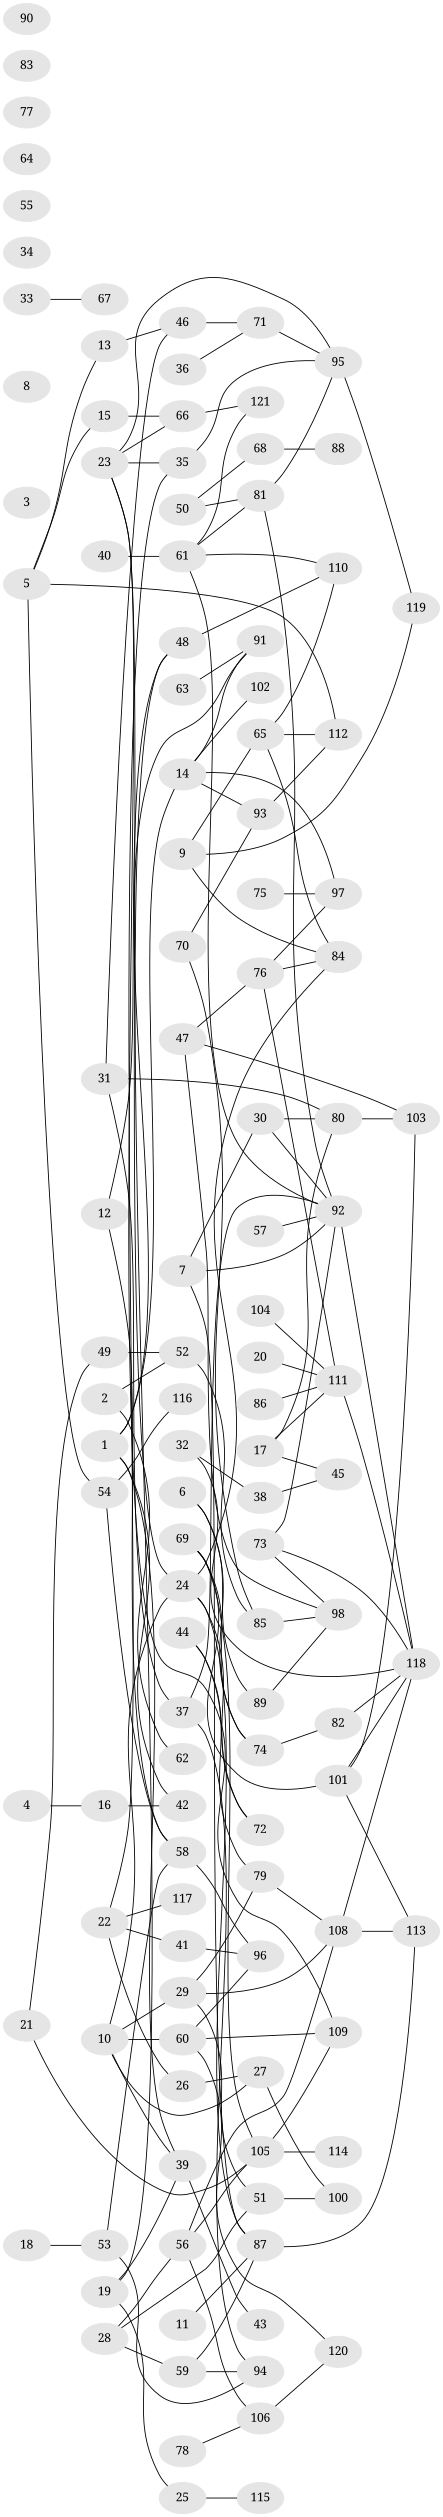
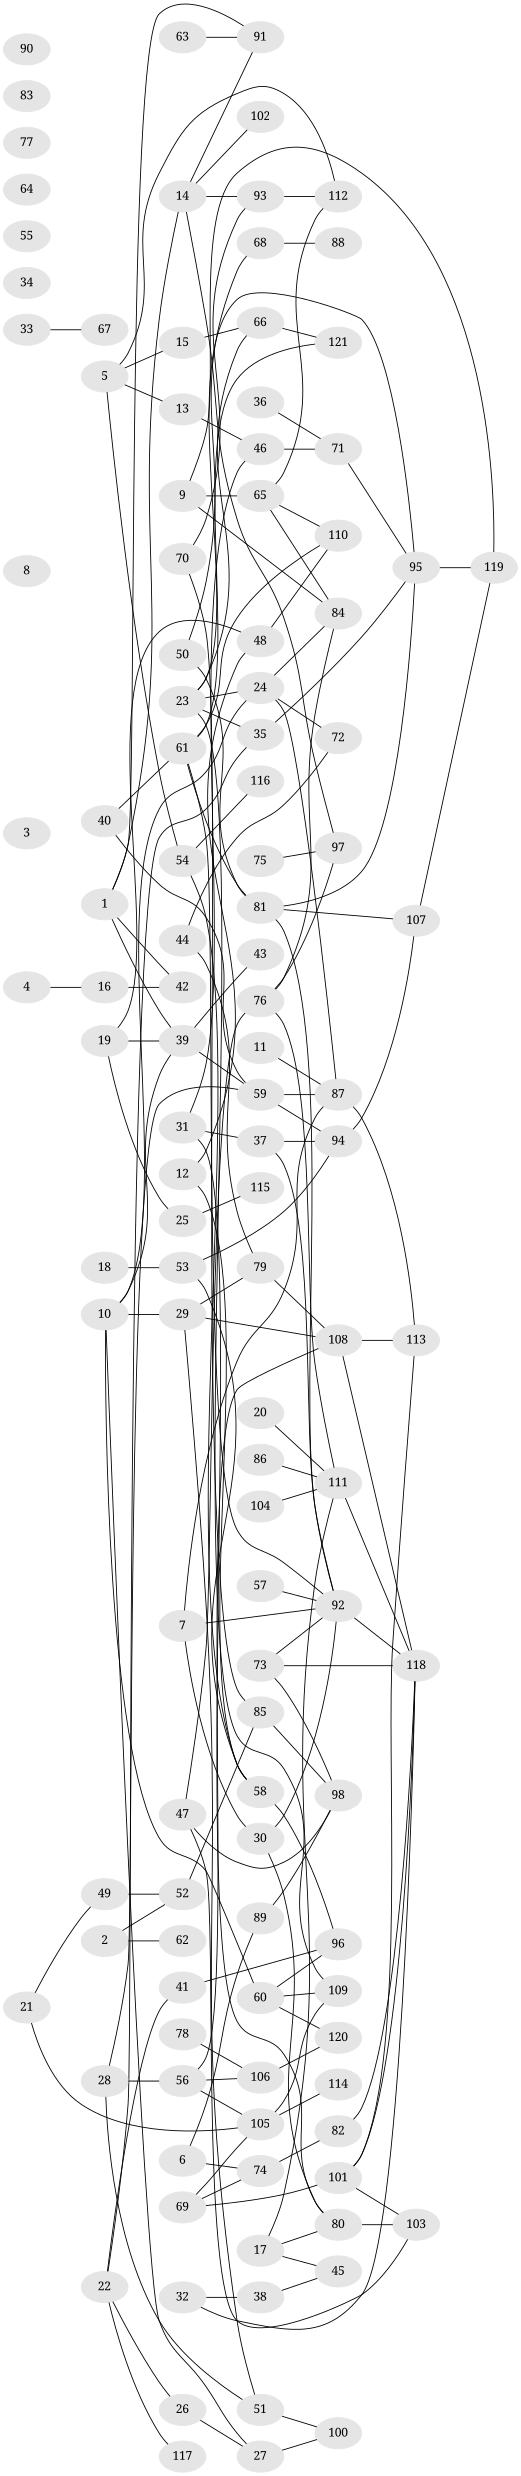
none -> (186, 900)
none -> (416, 921)
none -> (222, 1068)
